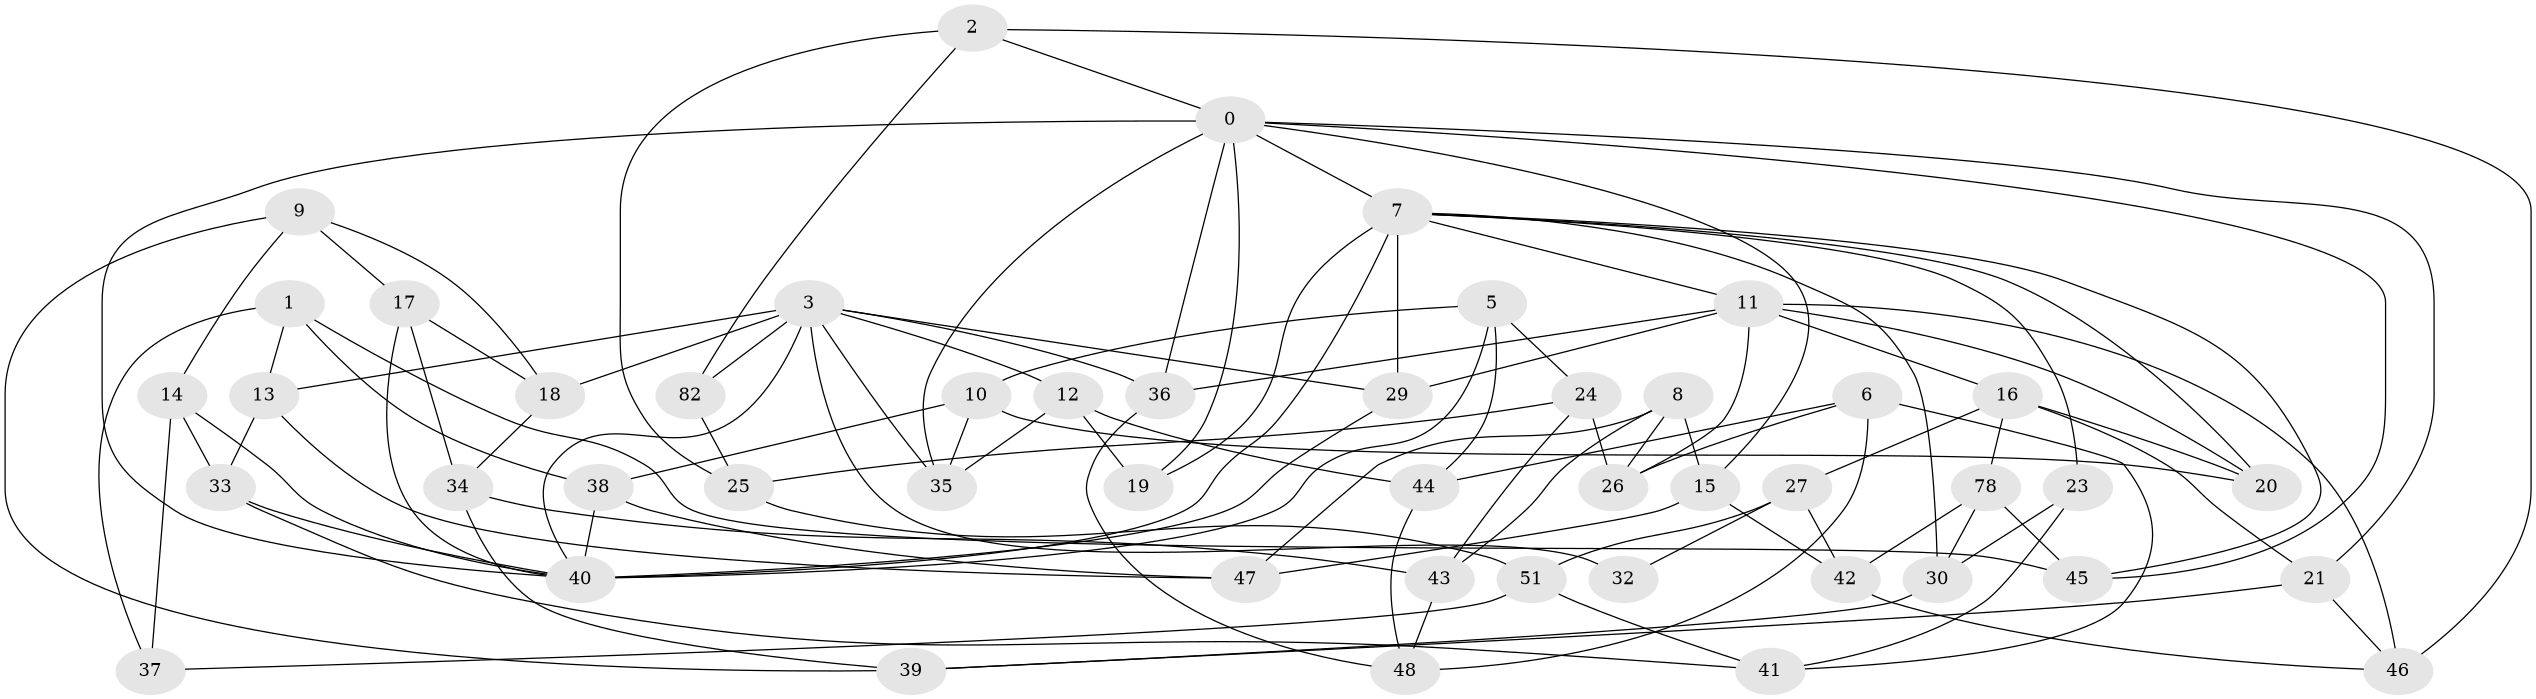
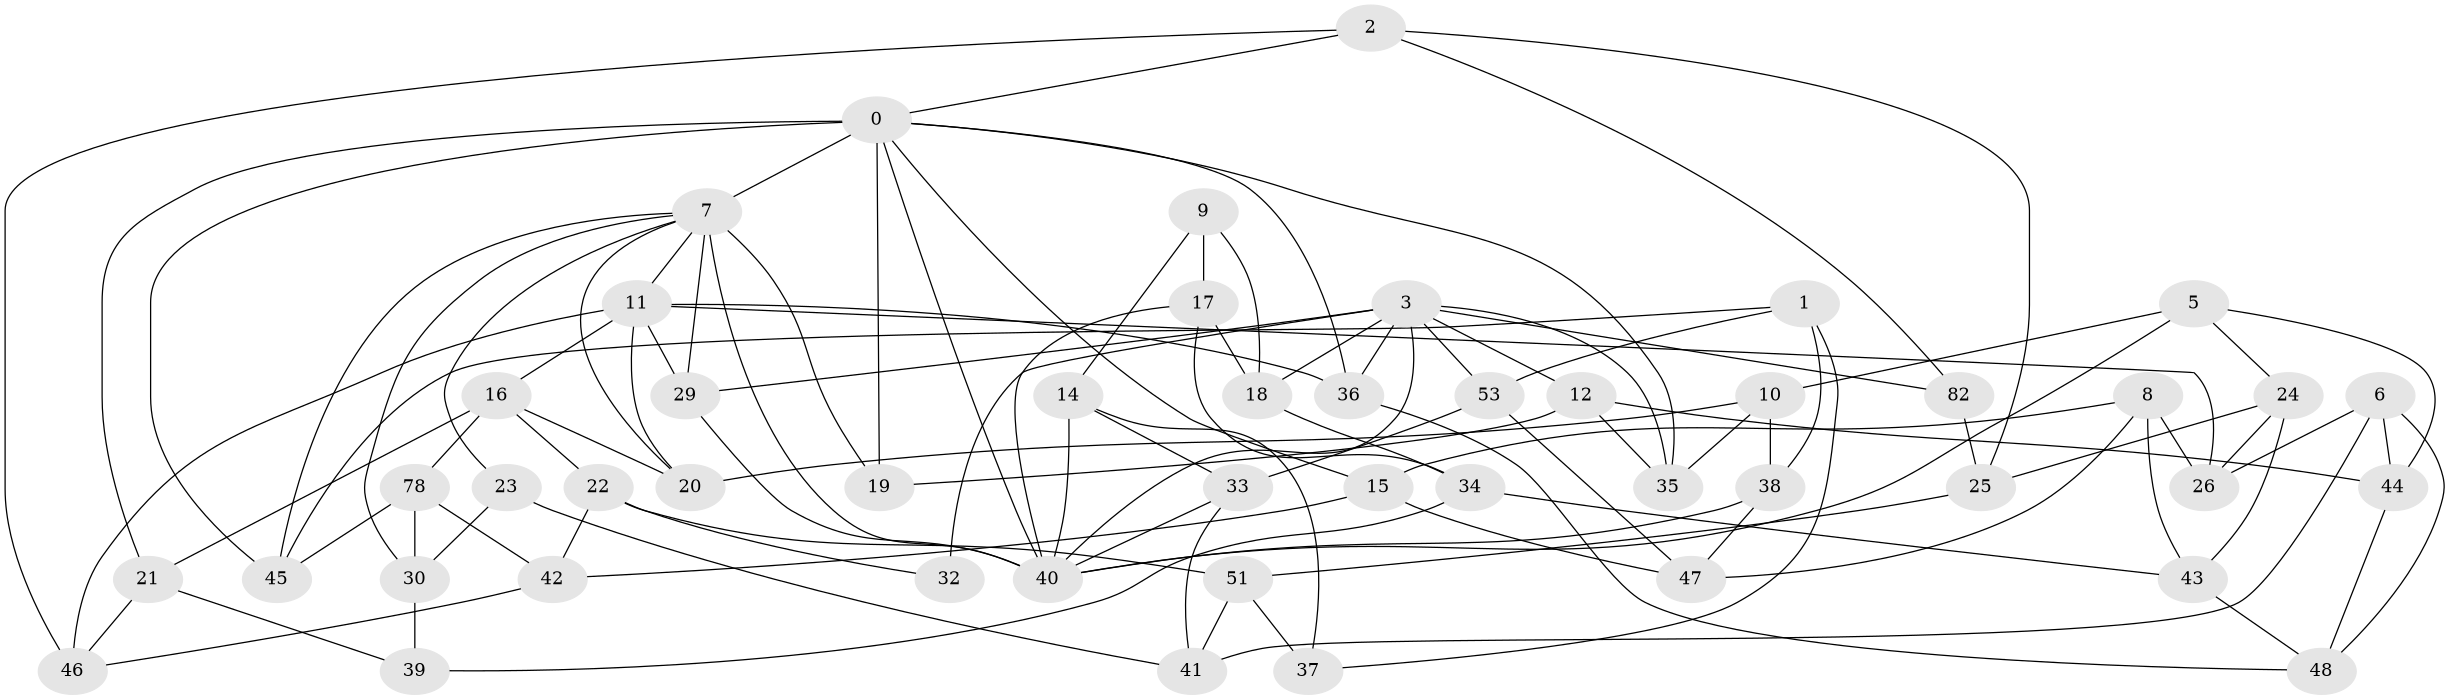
(264, 396) -> (1490, 396)
(1797, 488) -> (599, 488)
(200, 616) -> none
